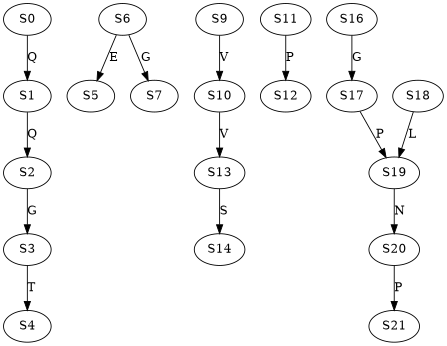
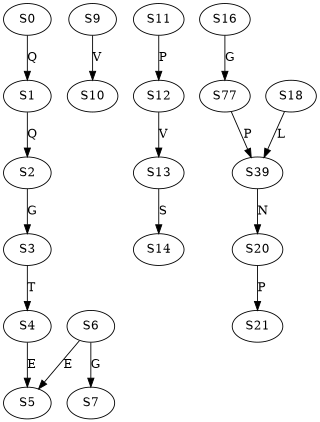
(352, 96) -> (225, 96)
(220, 130) -> (159, 130)
(394, 173) -> (258, 173)
none -> (27, 360)
